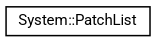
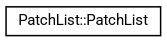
(78, 21) -> (83, 21)
